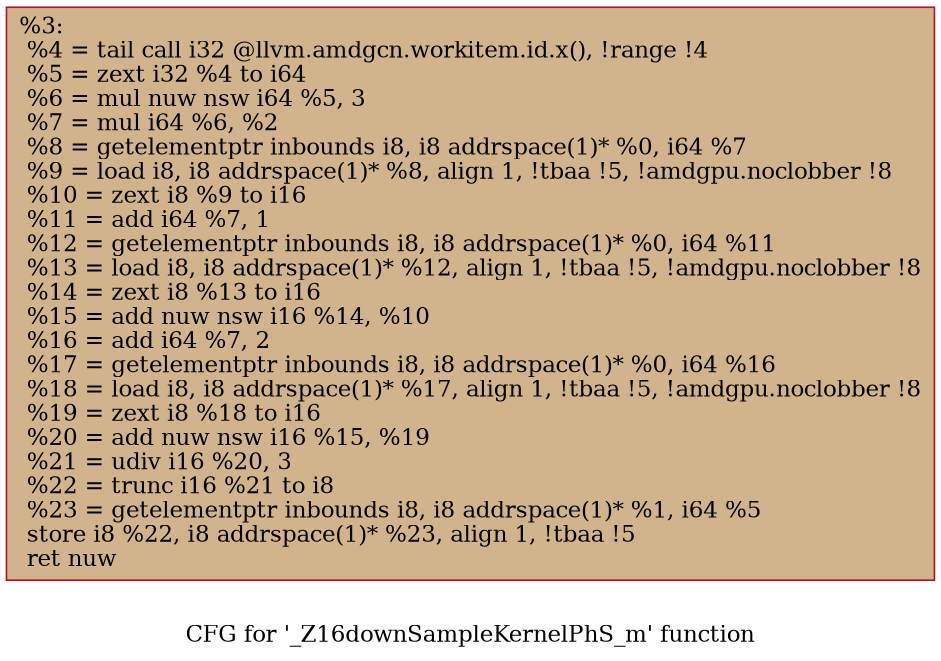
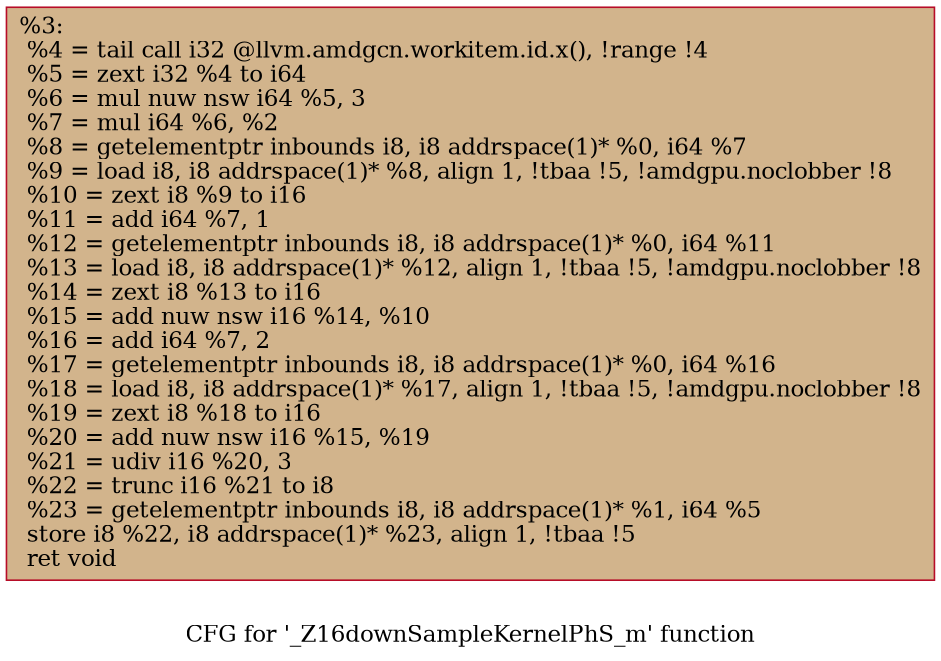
(69, 559) -> (69, 559)
